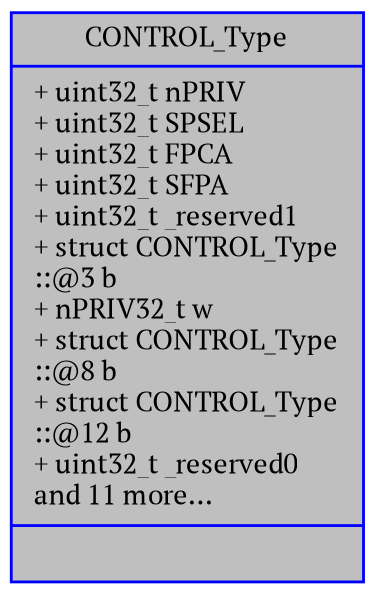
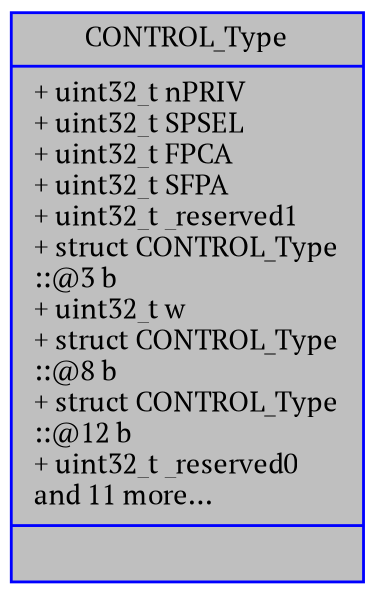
(124, 310) -> (111, 310)
